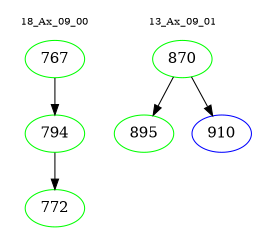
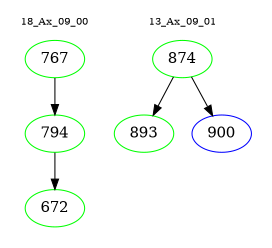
(182, 59) -> (182, 59)
(144, 134) -> (144, 134)
(222, 134) -> (222, 134)
(55, 208) -> (55, 208)
